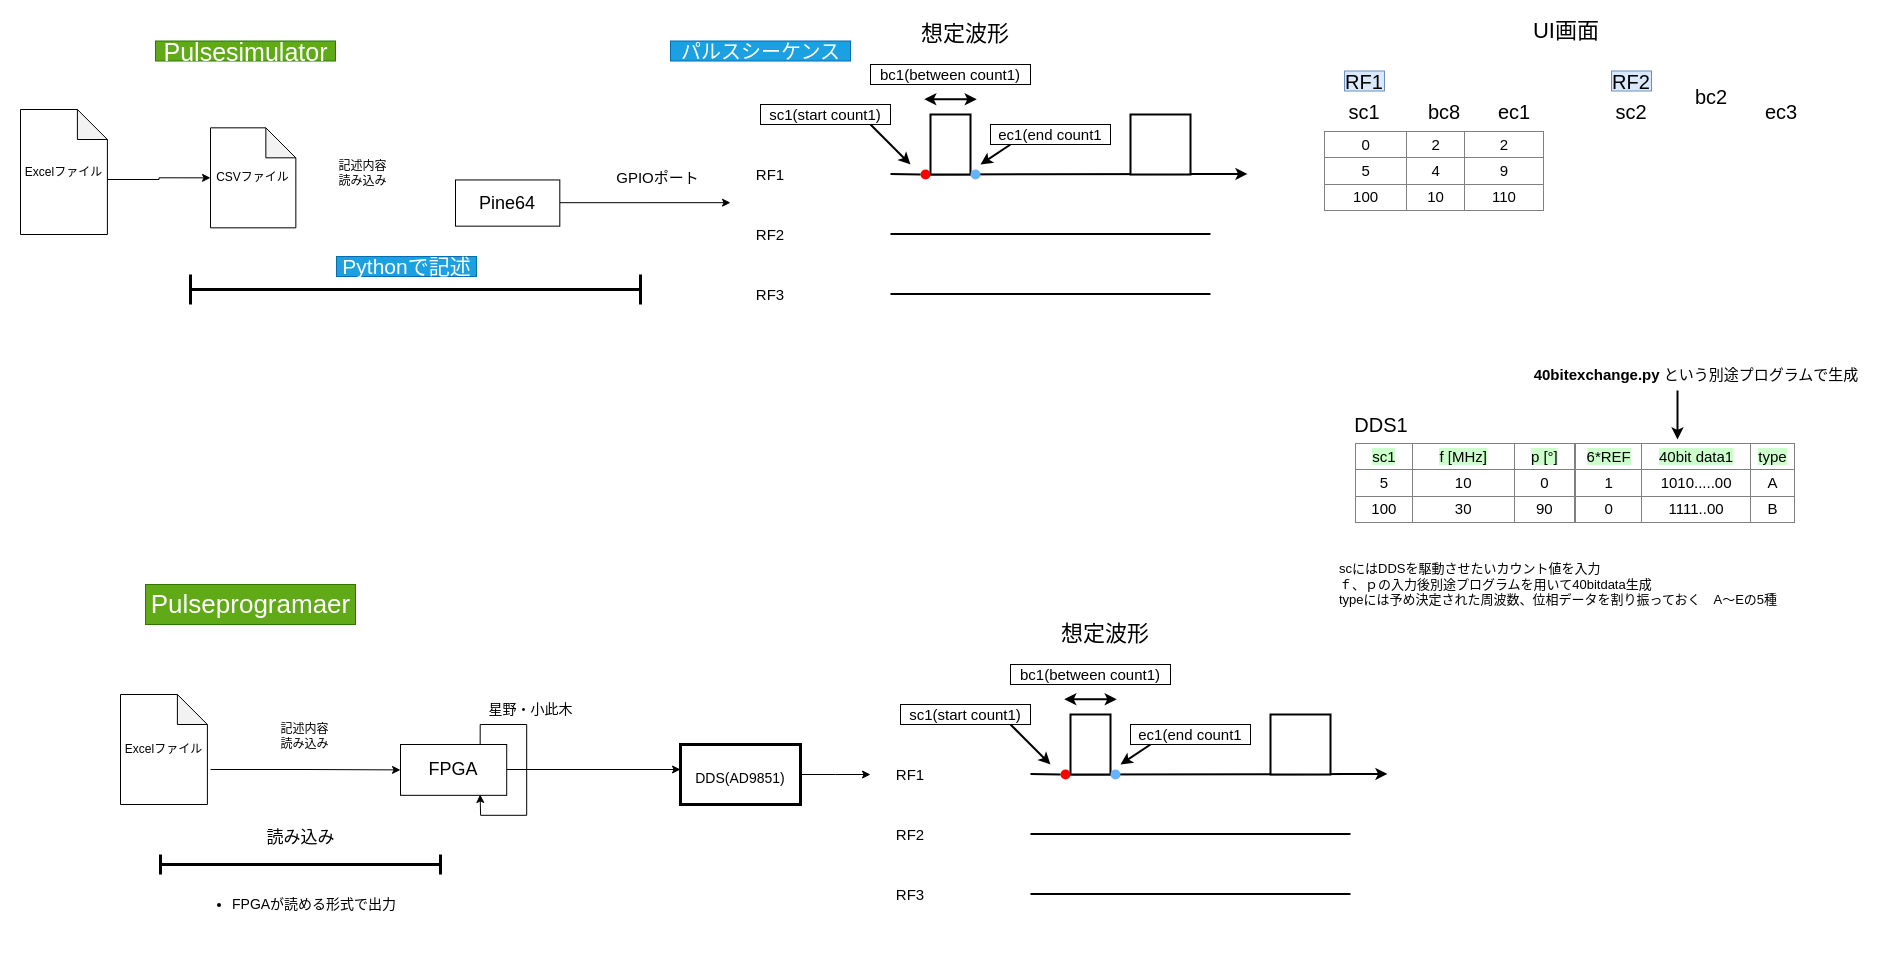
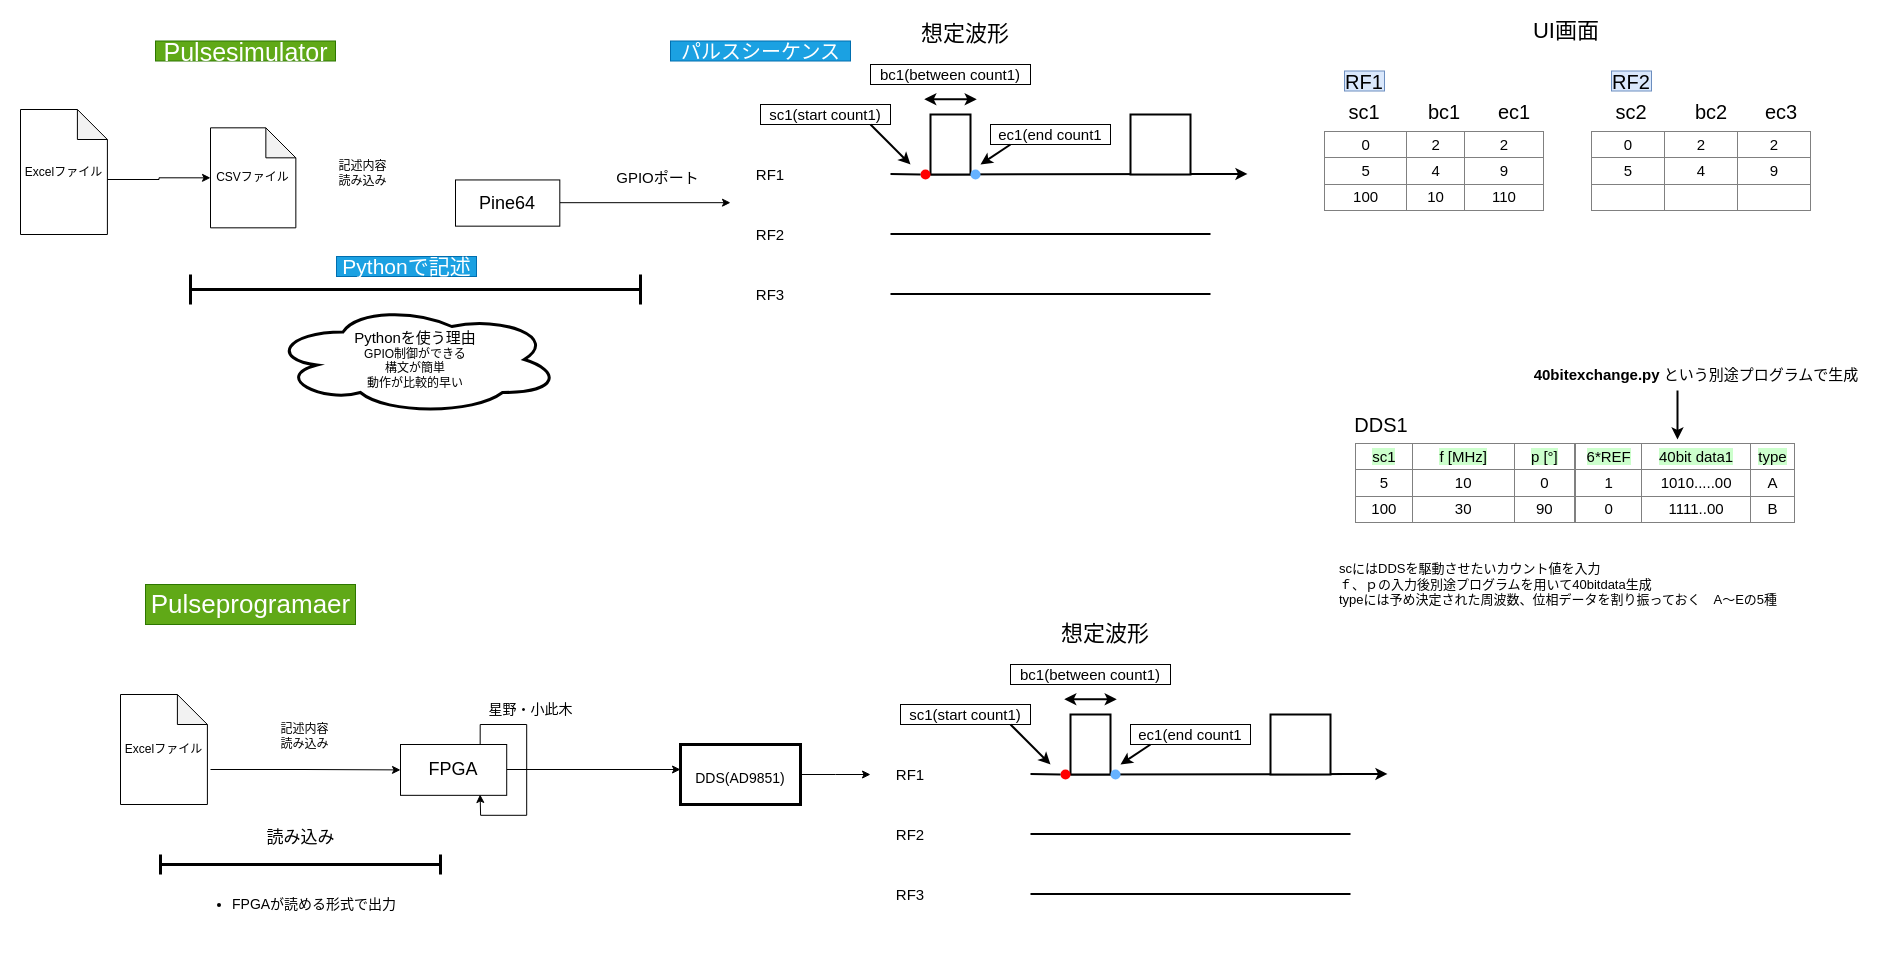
(1712, 96) -> (1712, 111)
(1445, 112) -> (1445, 112)
none -> (1702, 171)
none -> (416, 360)
